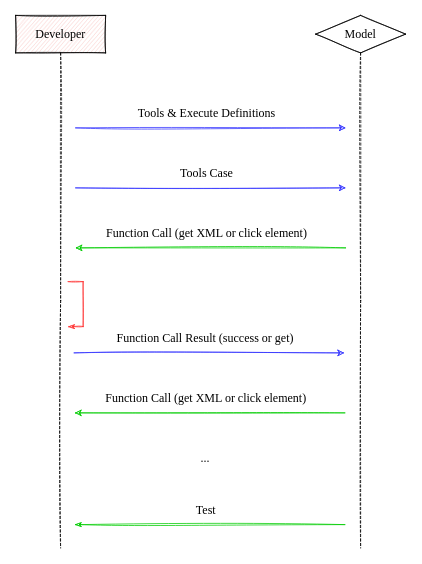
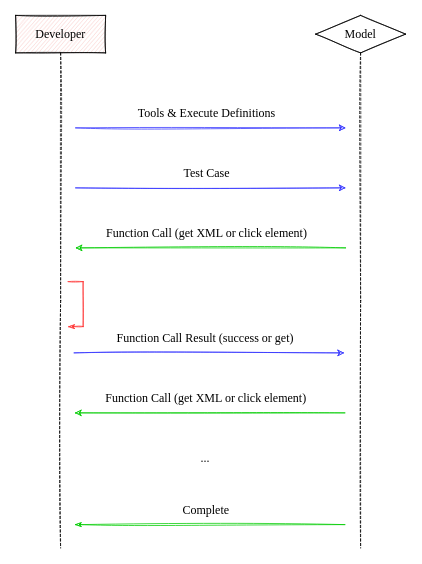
(207, 173) -> (207, 173)
(206, 510) -> (206, 510)
